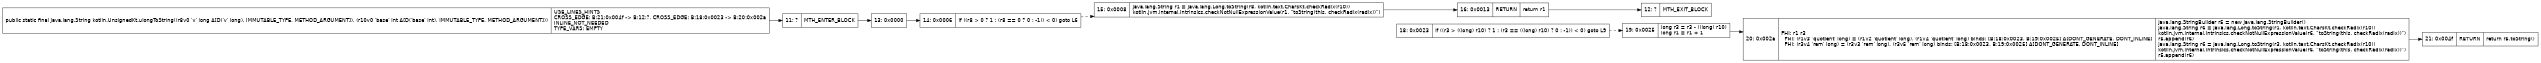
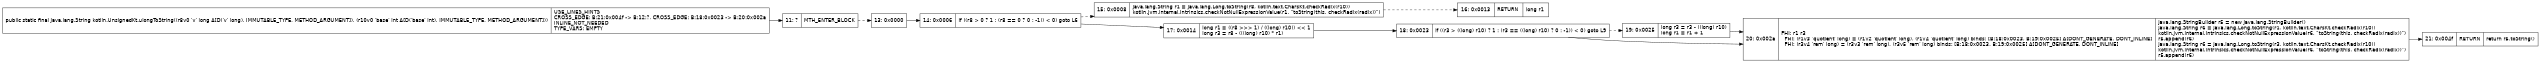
(1419, 10) -> (1419, 10)
(1534, 10) -> (1535, 10)
(1676, 10) -> none
(863, 21) -> (863, 21)
none -> (1239, 31)
none -> (1654, 42)
